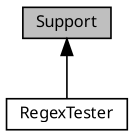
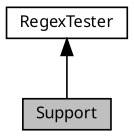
(67, 77) -> (67, 77)
